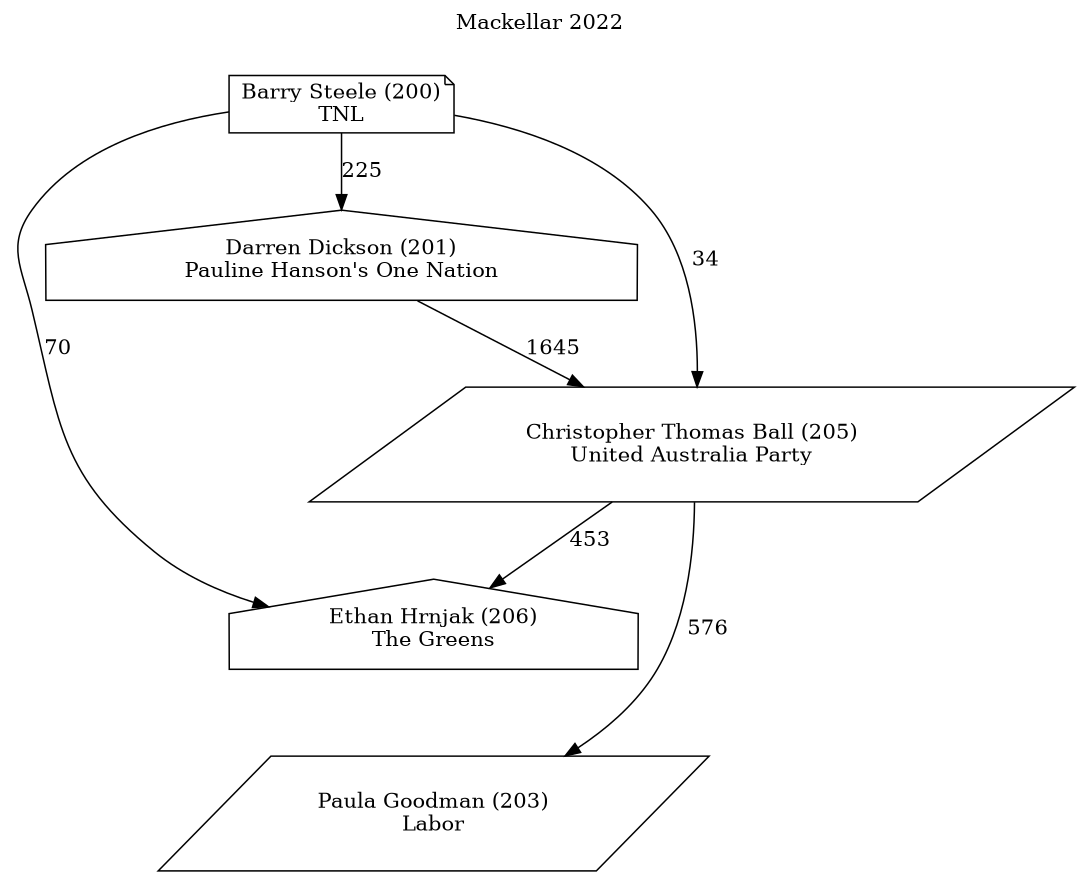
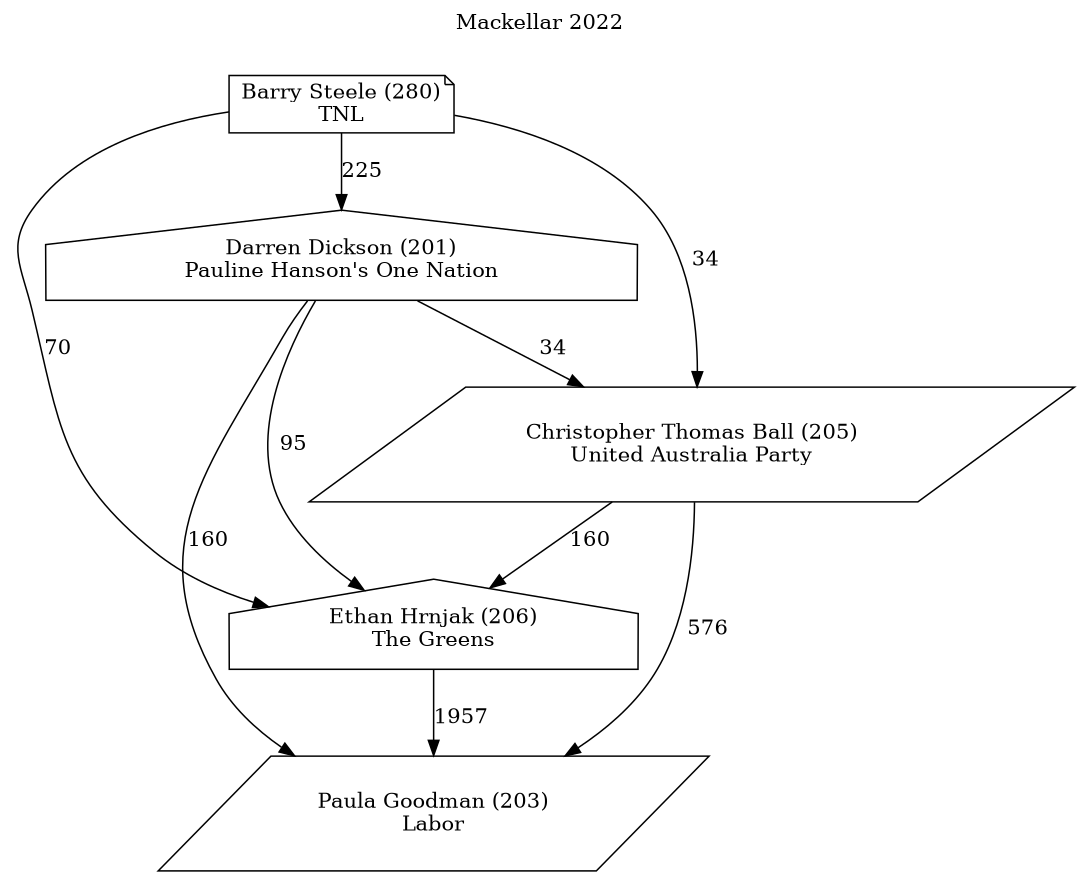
(342, 104) -> (342, 104)
(554, 349) -> (554, 349)
none -> (268, 452)
none -> (189, 525)
(591, 540) -> (591, 540)
none -> (434, 705)
